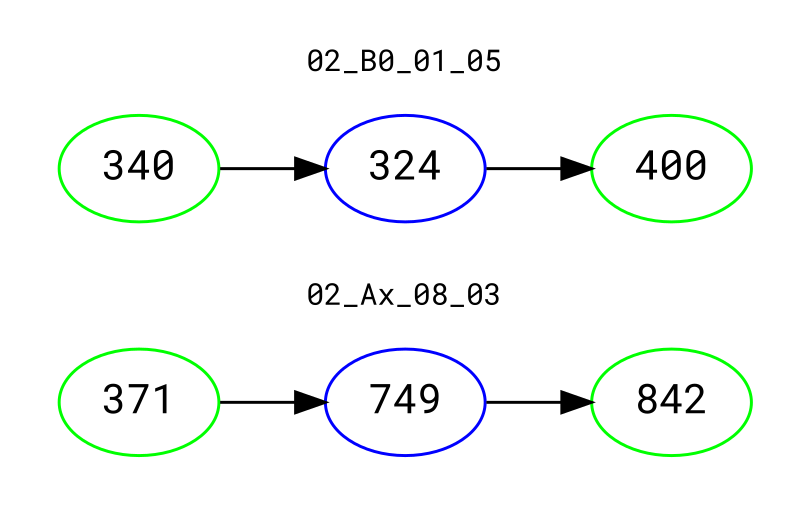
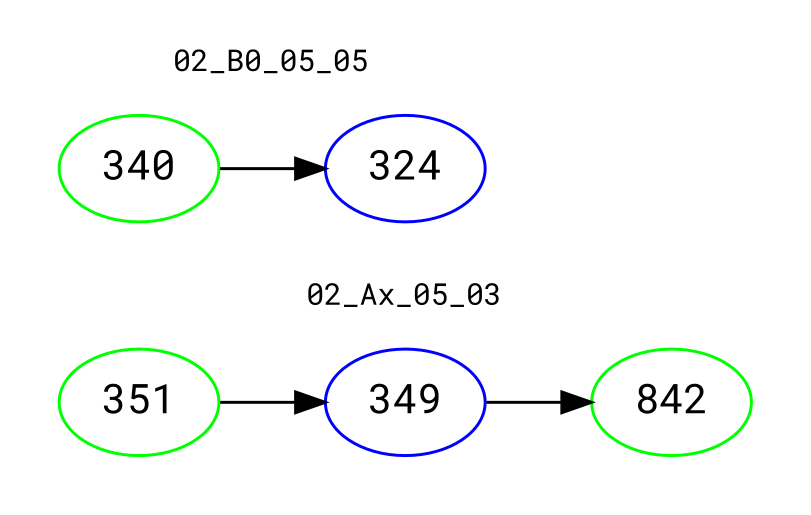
(405, 64) -> (272, 64)
(672, 169) -> none
(405, 297) -> (405, 297)
(139, 402) -> (139, 402)
(405, 402) -> (405, 402)
